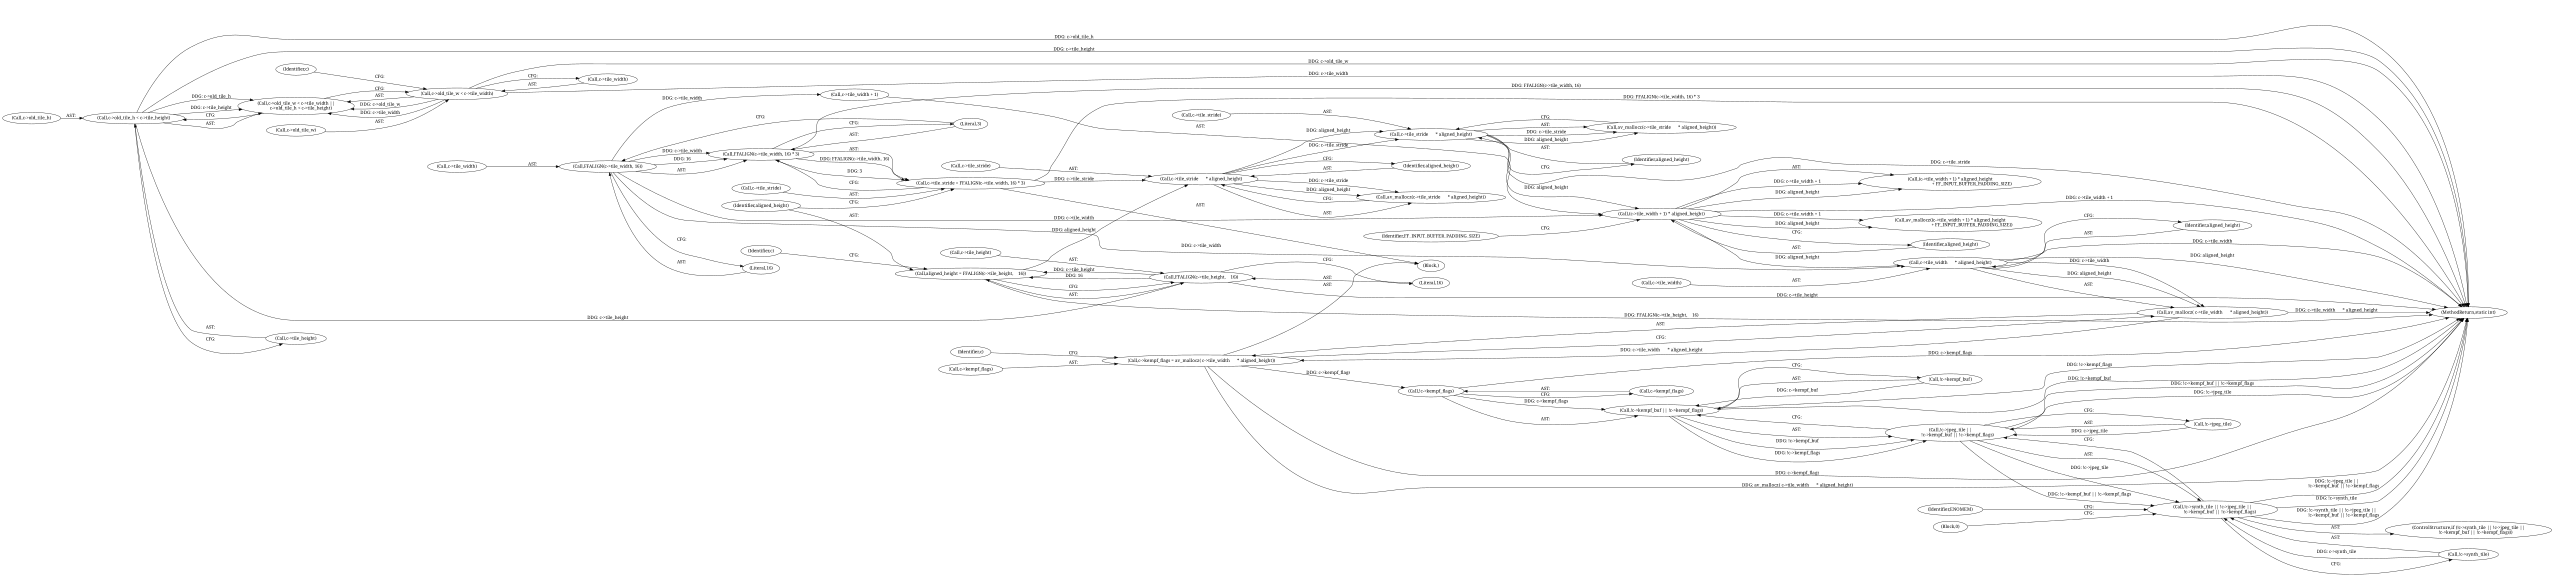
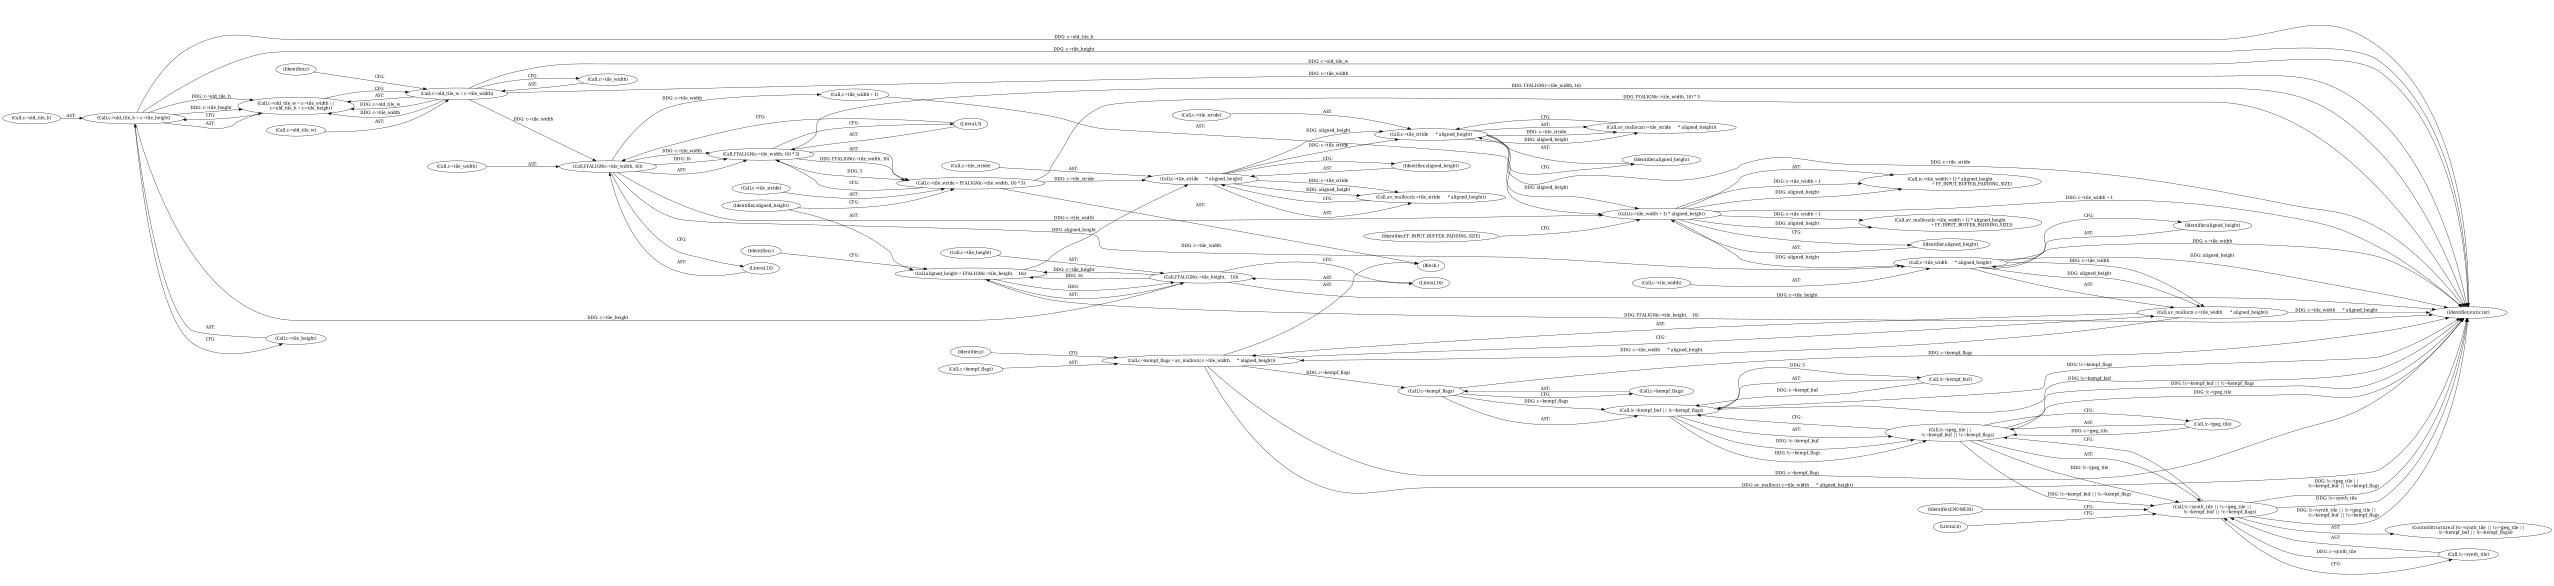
none -> (531, 130)
(1074, 287) -> (1074, 287)
(2468, 313) -> (2468, 313)
(1797, 365) -> (1797, 365)
(1950, 527) -> (1950, 527)
